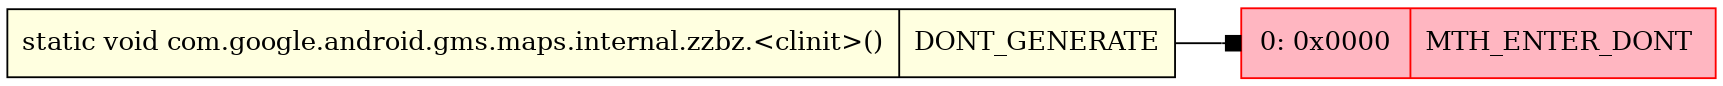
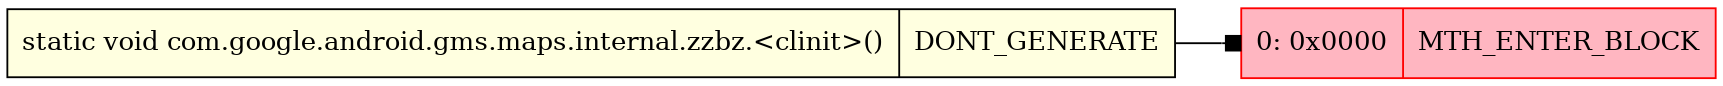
(1558, 42) -> (1559, 42)
